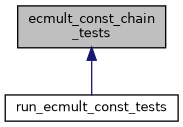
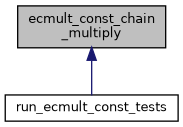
(92, 27) -> (92, 27)
